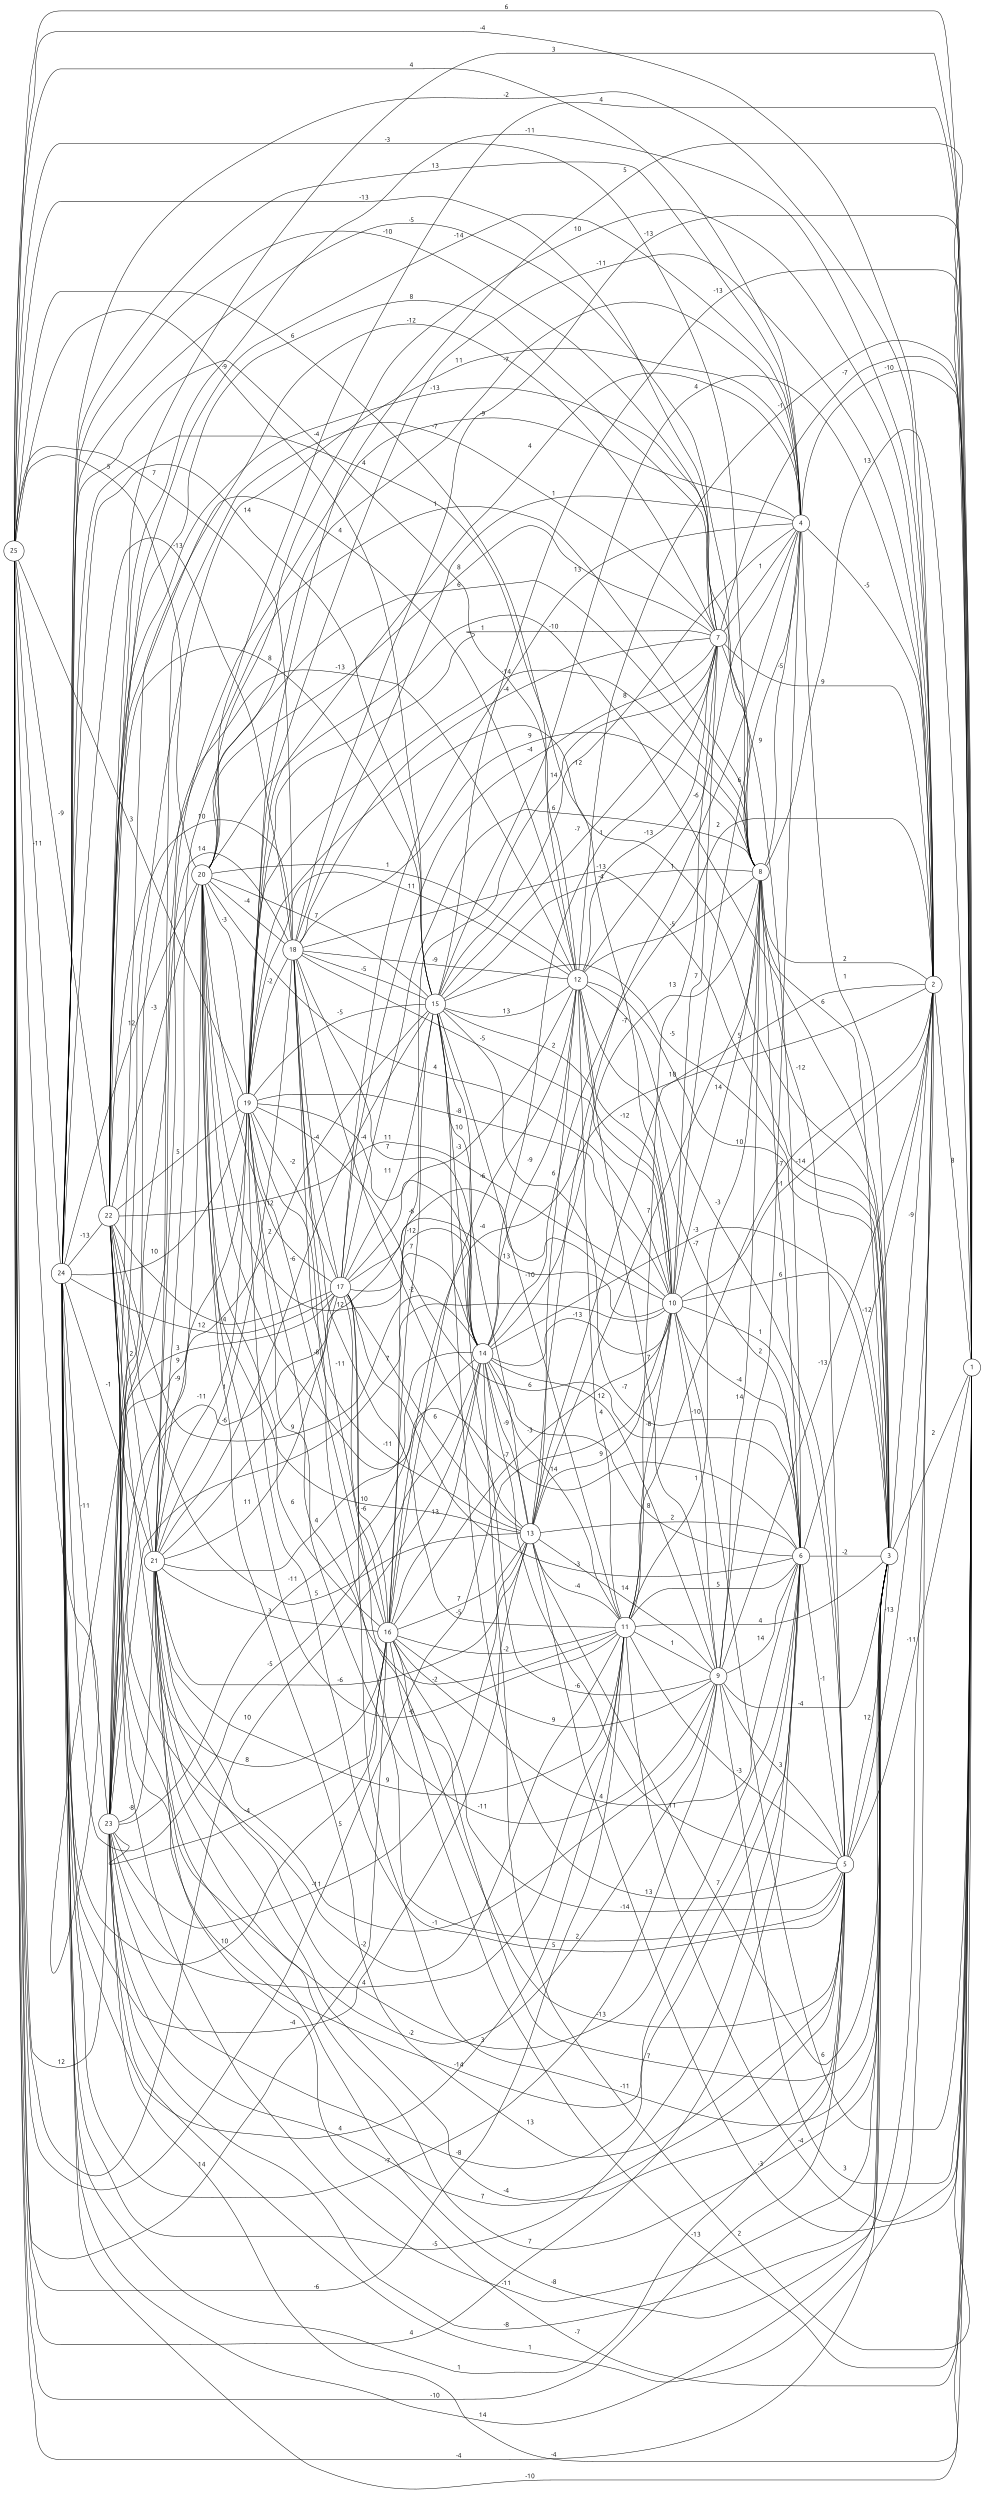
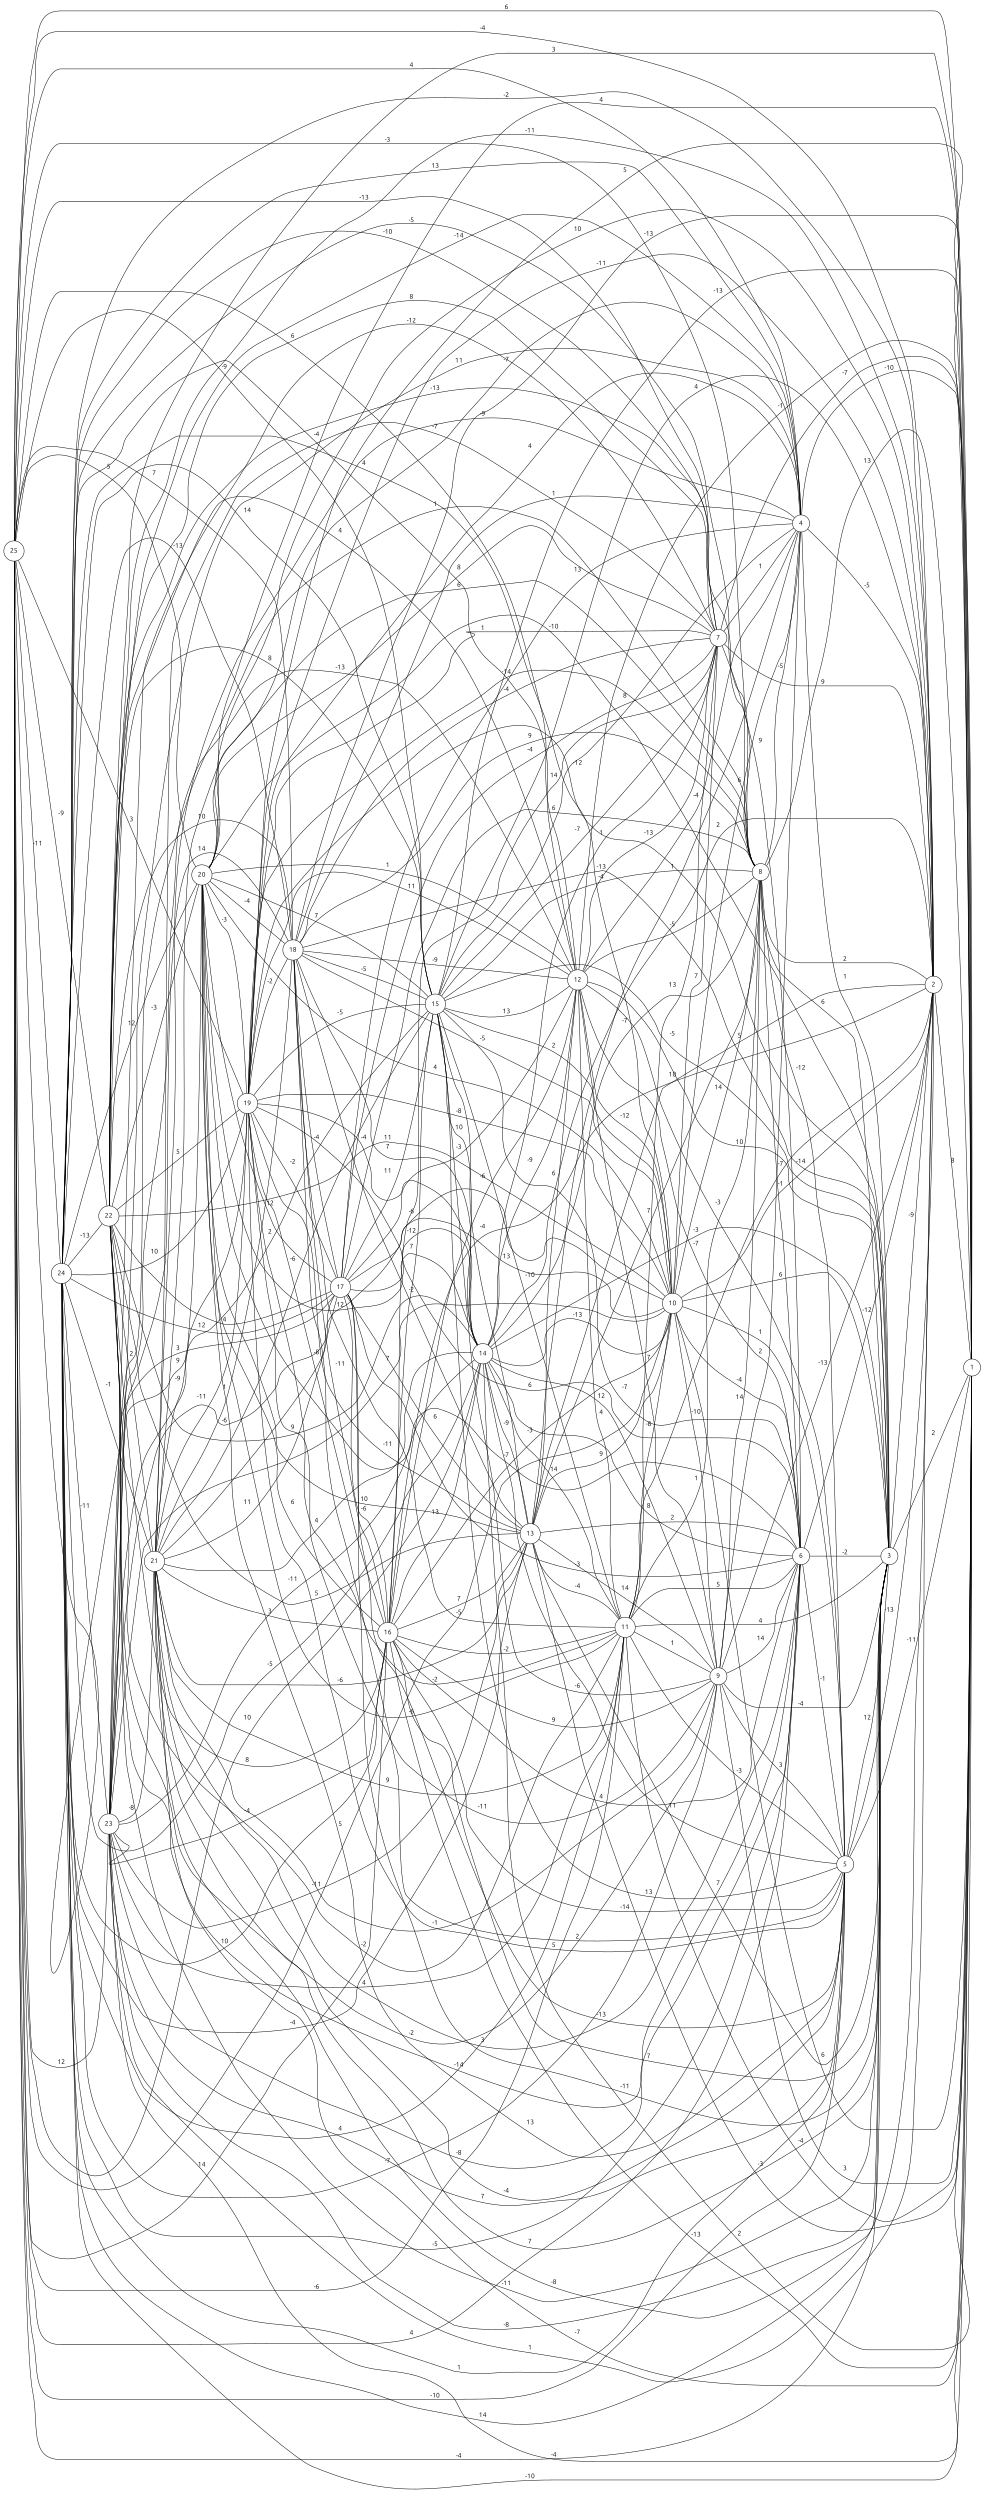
(696, 795) -> (696, 795)
